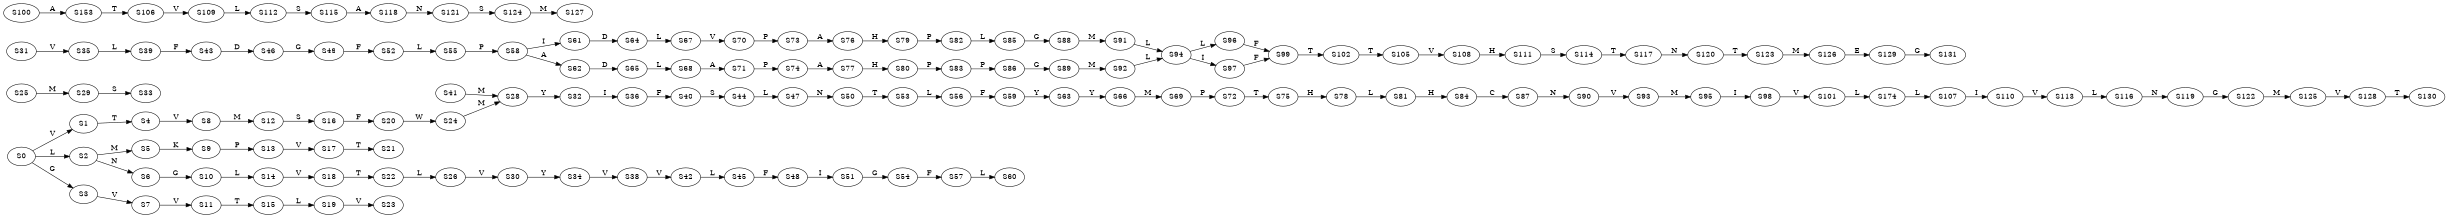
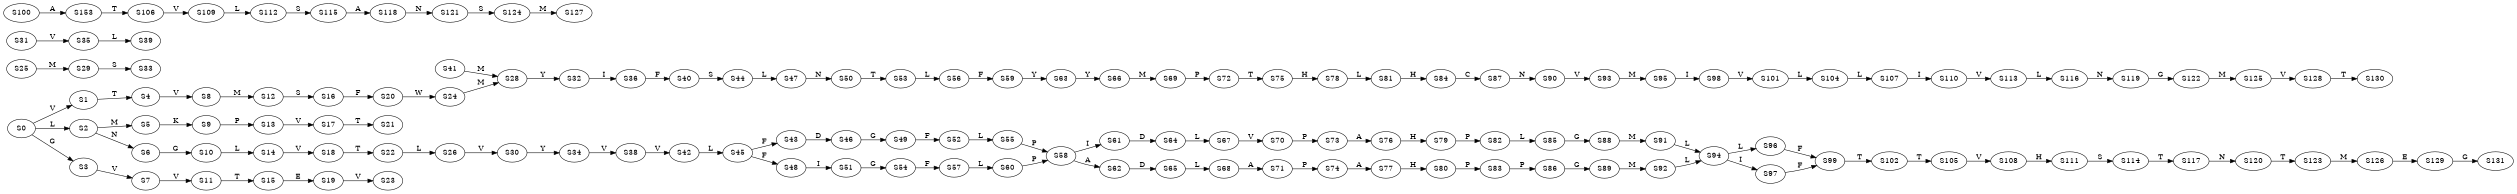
(173, 51) -> (762, 147)
(1887, 97) -> (1830, 79)
none -> (1032, 164)
(299, 201) -> (298, 177)
